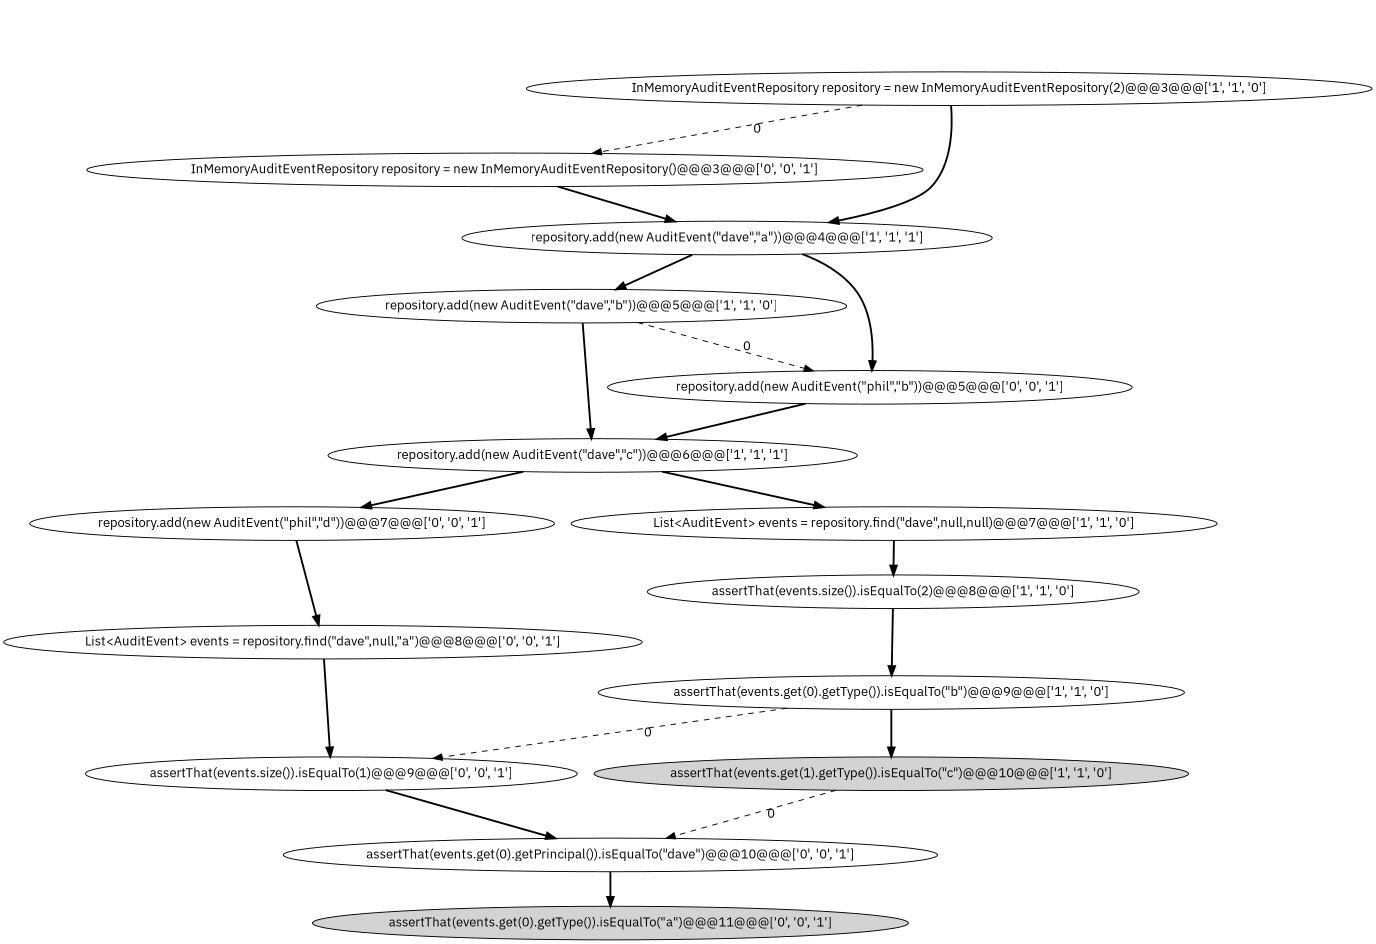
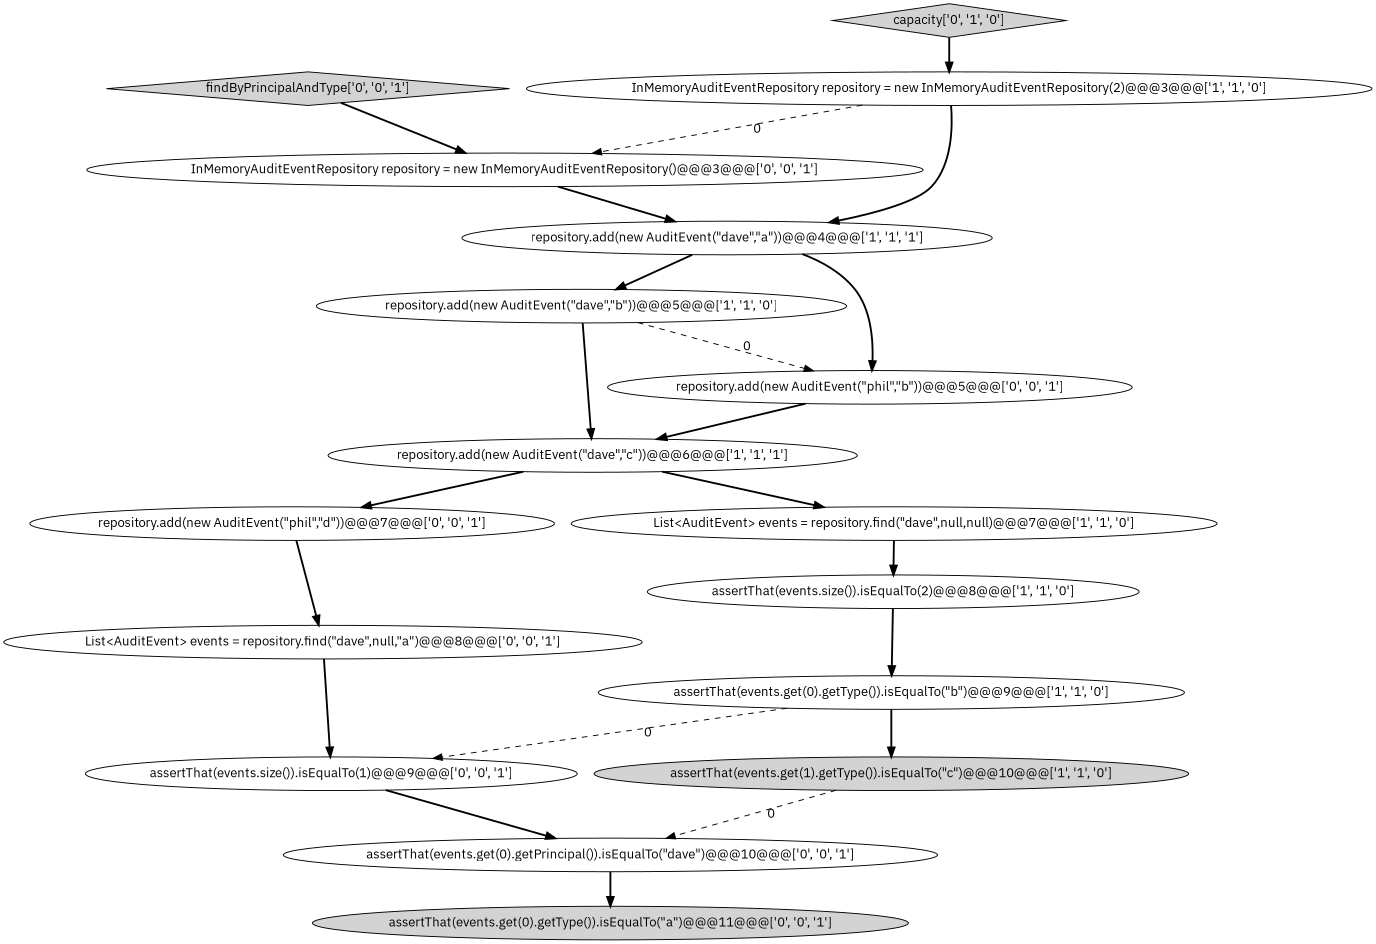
none -> (949, 21)
none -> (308, 89)
